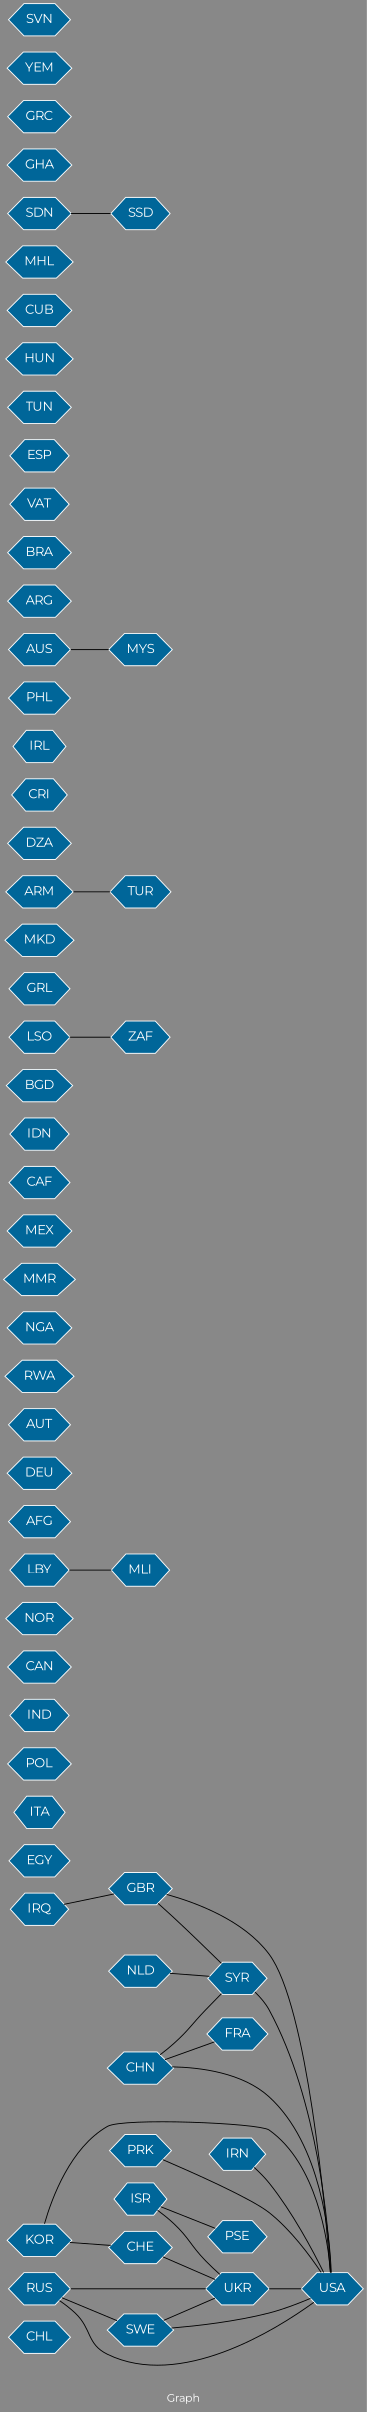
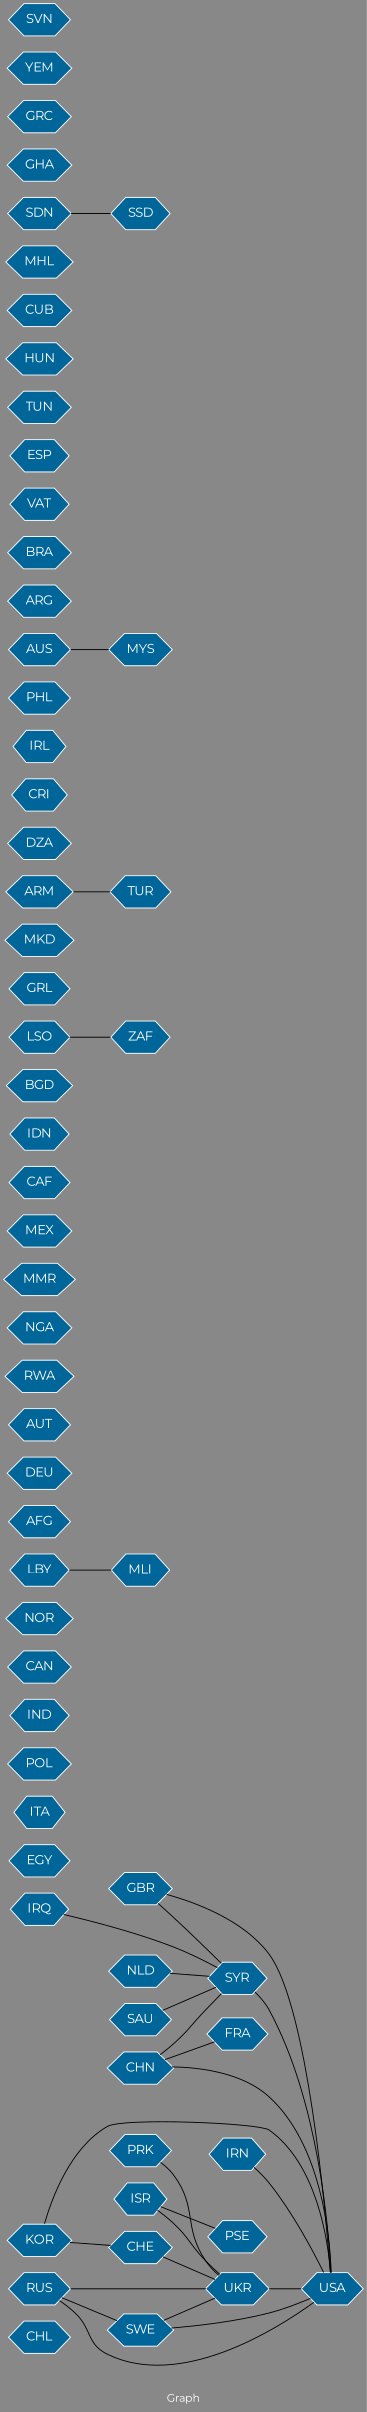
(89, 1899) -> (142, 1936)
none -> (140, 2020)
(253, 2202) -> (189, 2212)
